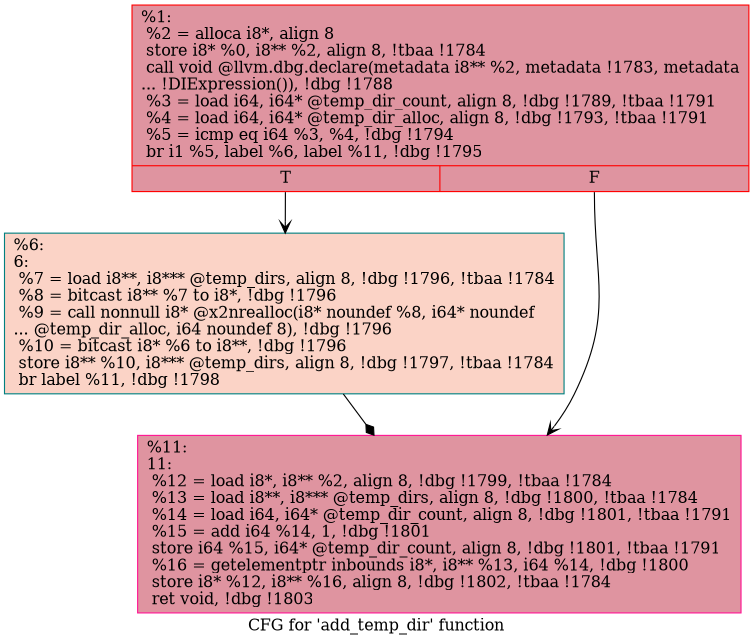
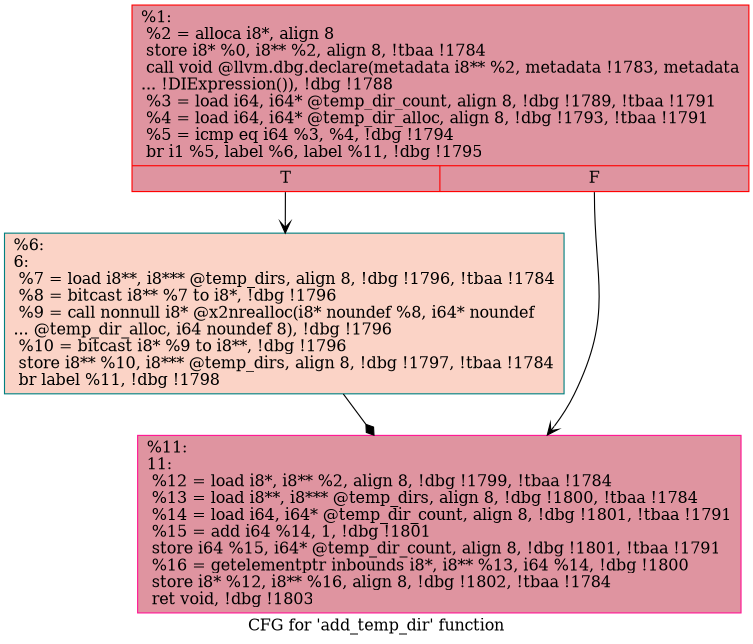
(180, 347) -> (180, 347)
